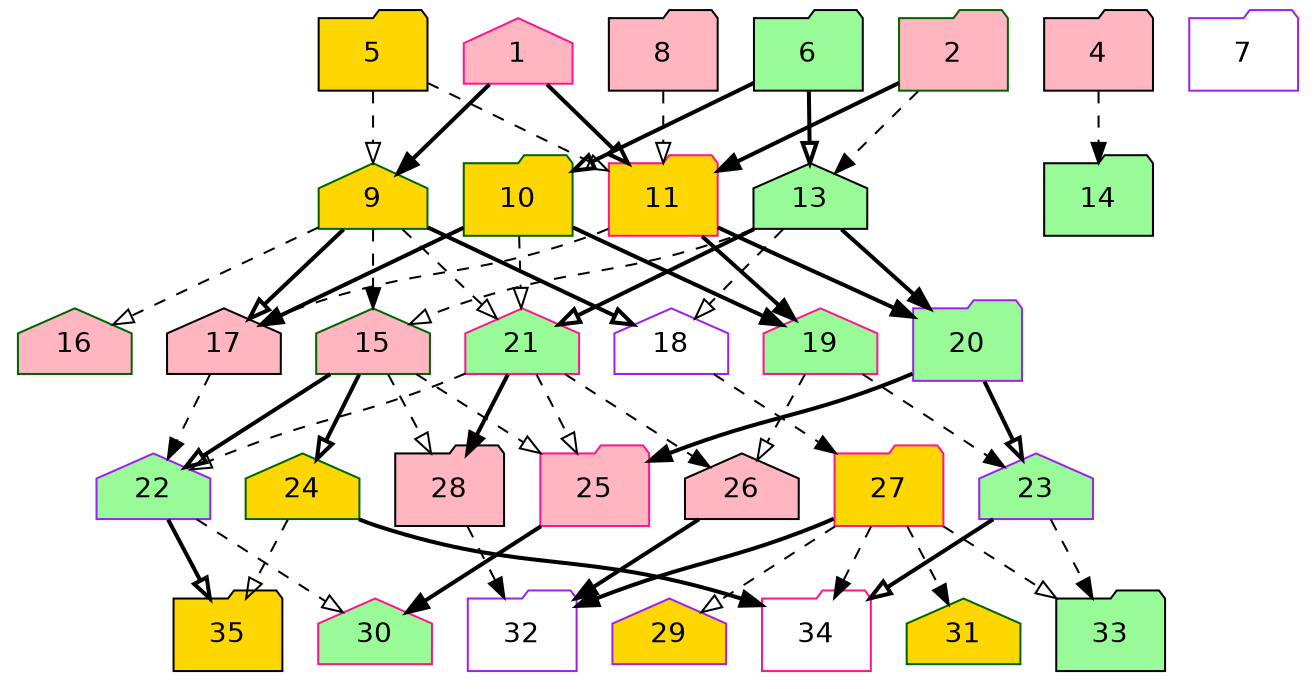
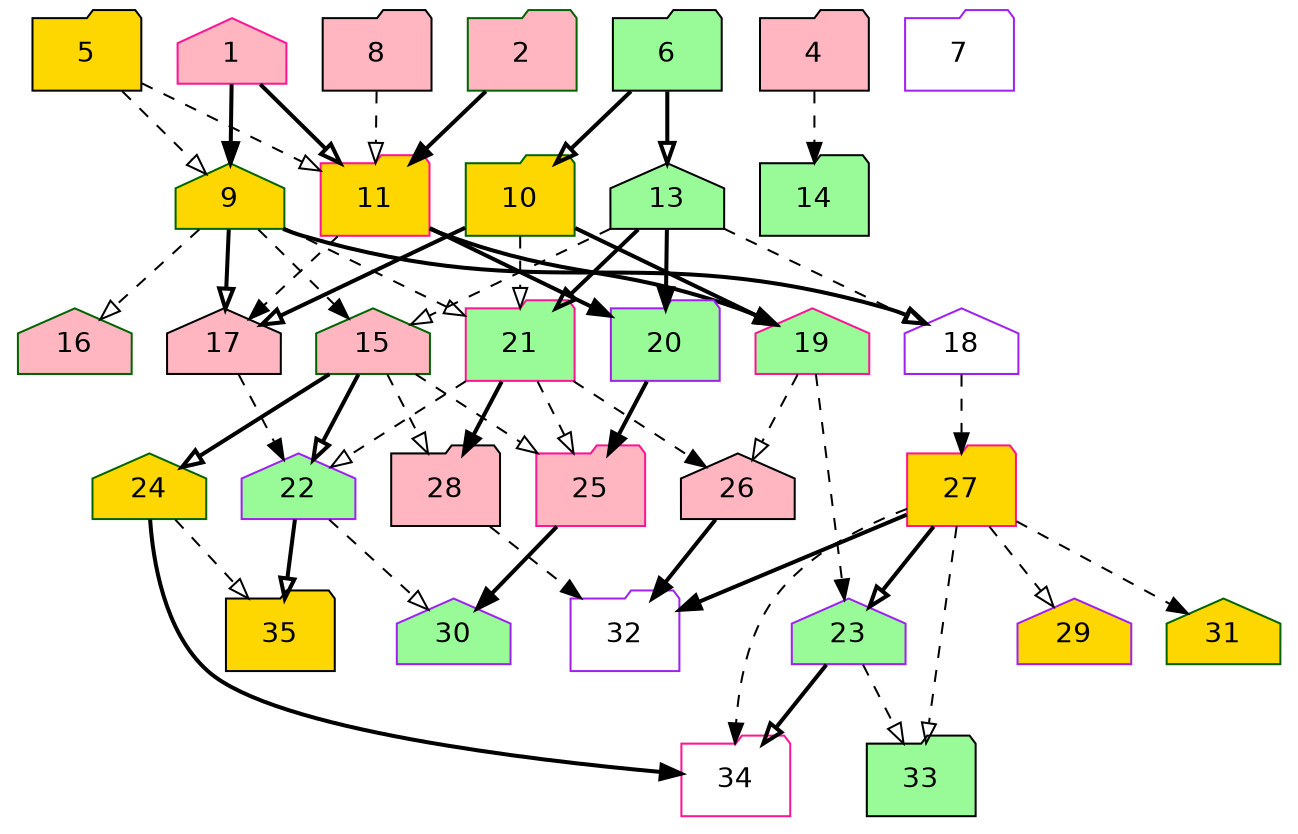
(884, 125) -> none
(522, 345) -> (520, 345)
(999, 411) -> (908, 559)
(1067, 550) -> (879, 695)
(375, 635) -> (454, 635)
